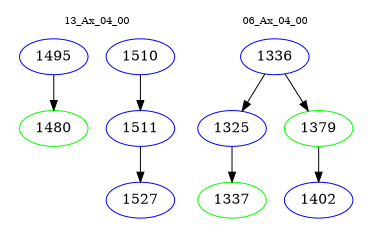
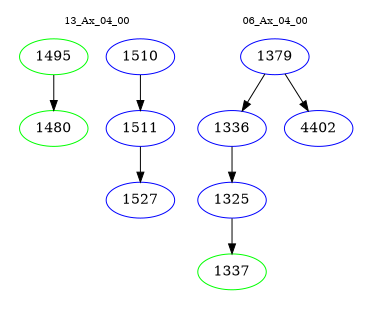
(54, 57) -> (54, 57)
(294, 88) -> (256, 88)
(319, 128) -> (275, 57)
(319, 200) -> (319, 128)
